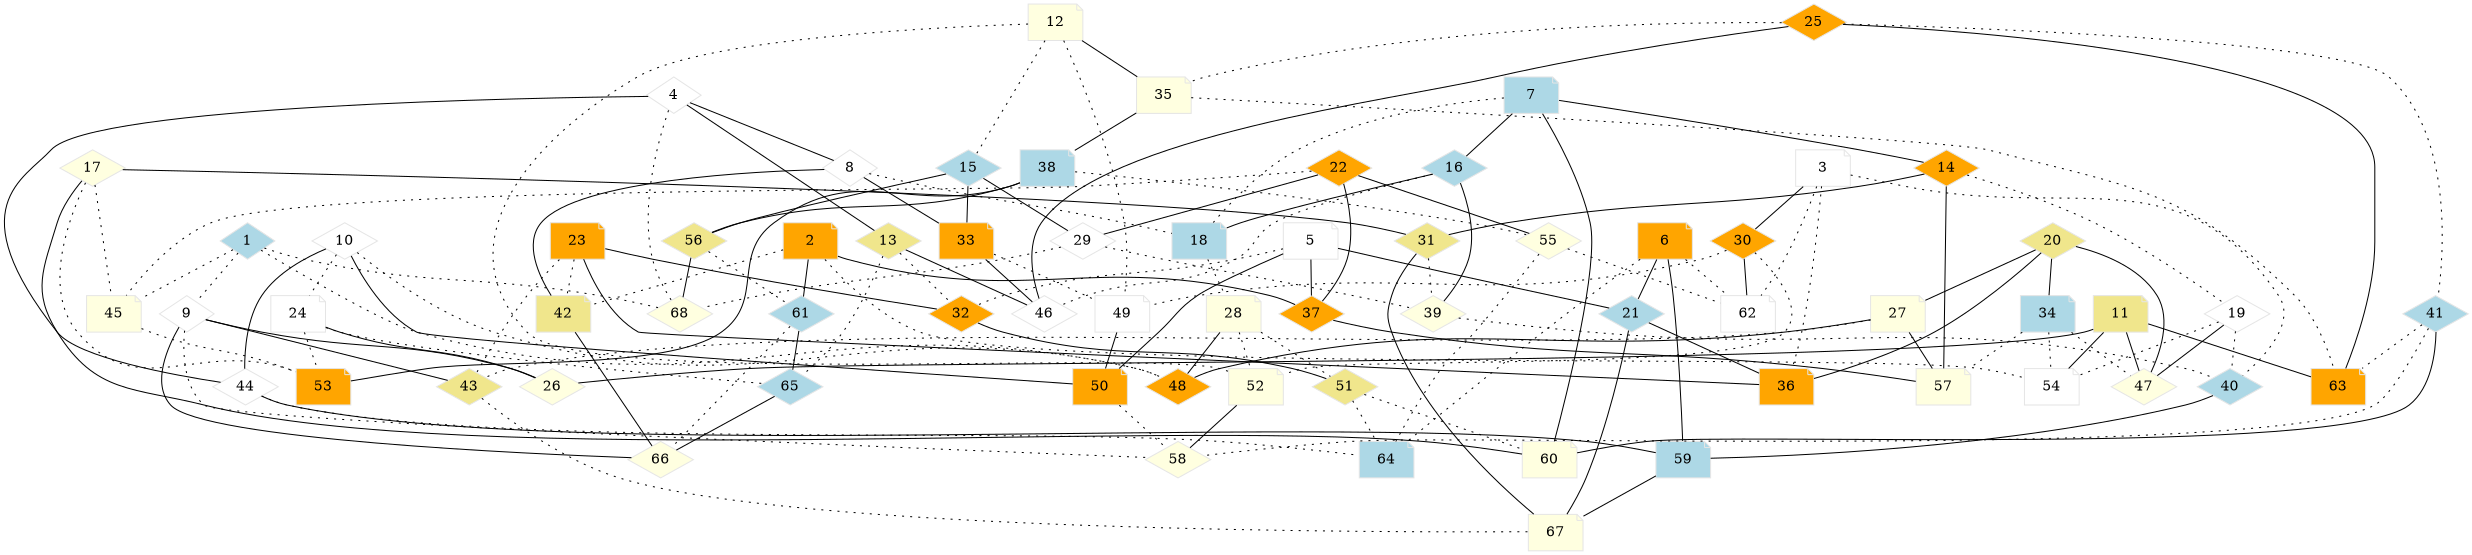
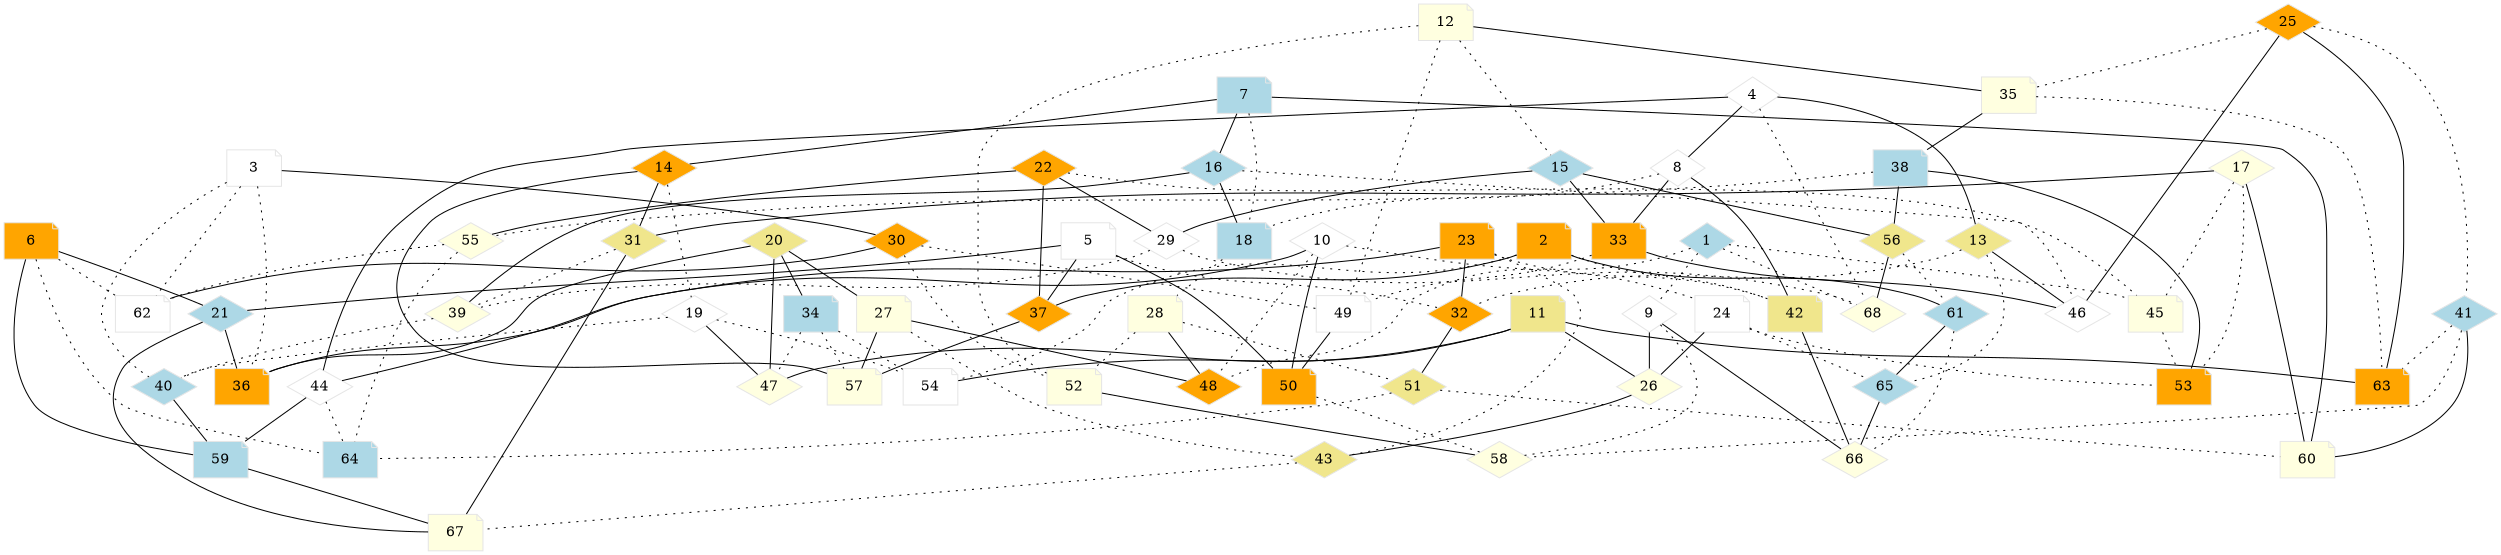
(327, 350) -> (1492, 431)
